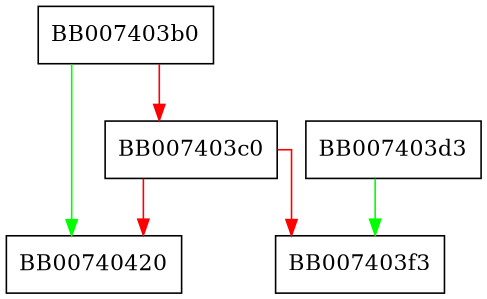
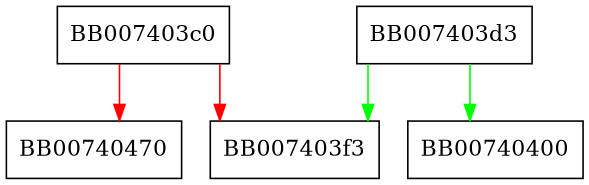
(126, 35) -> none
none -> (495, 150)
(94, 264) -> (94, 150)
